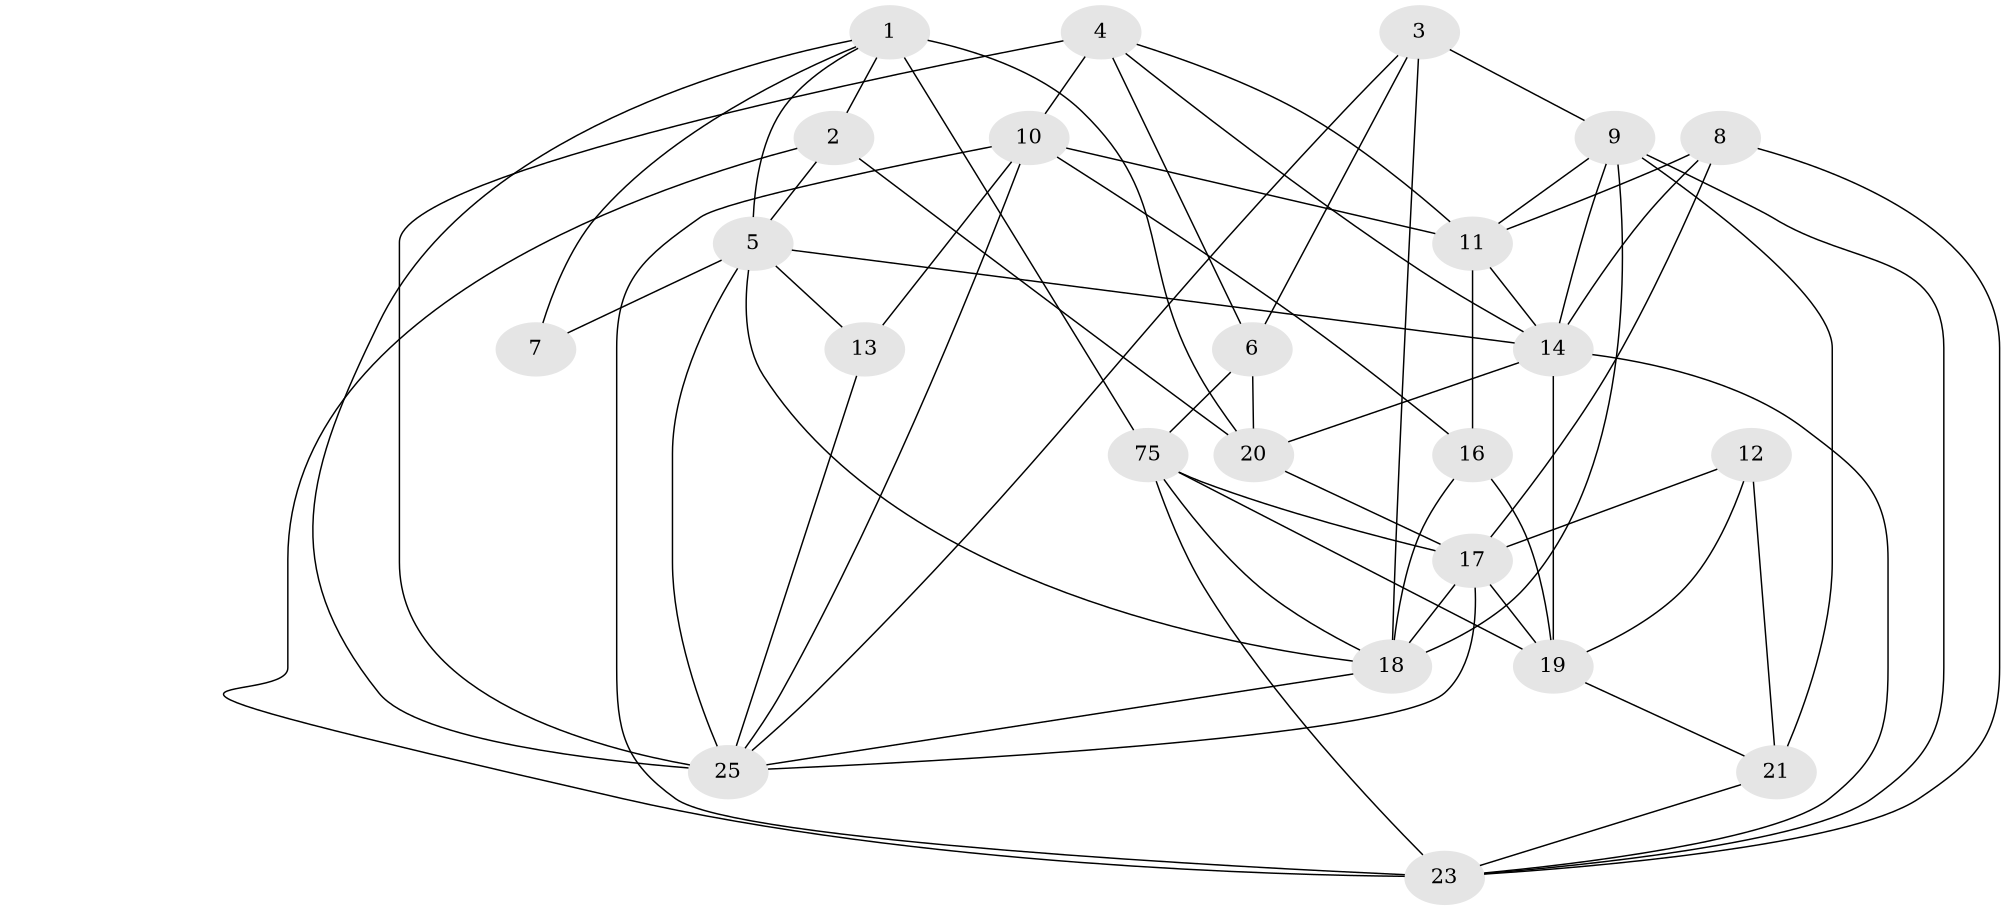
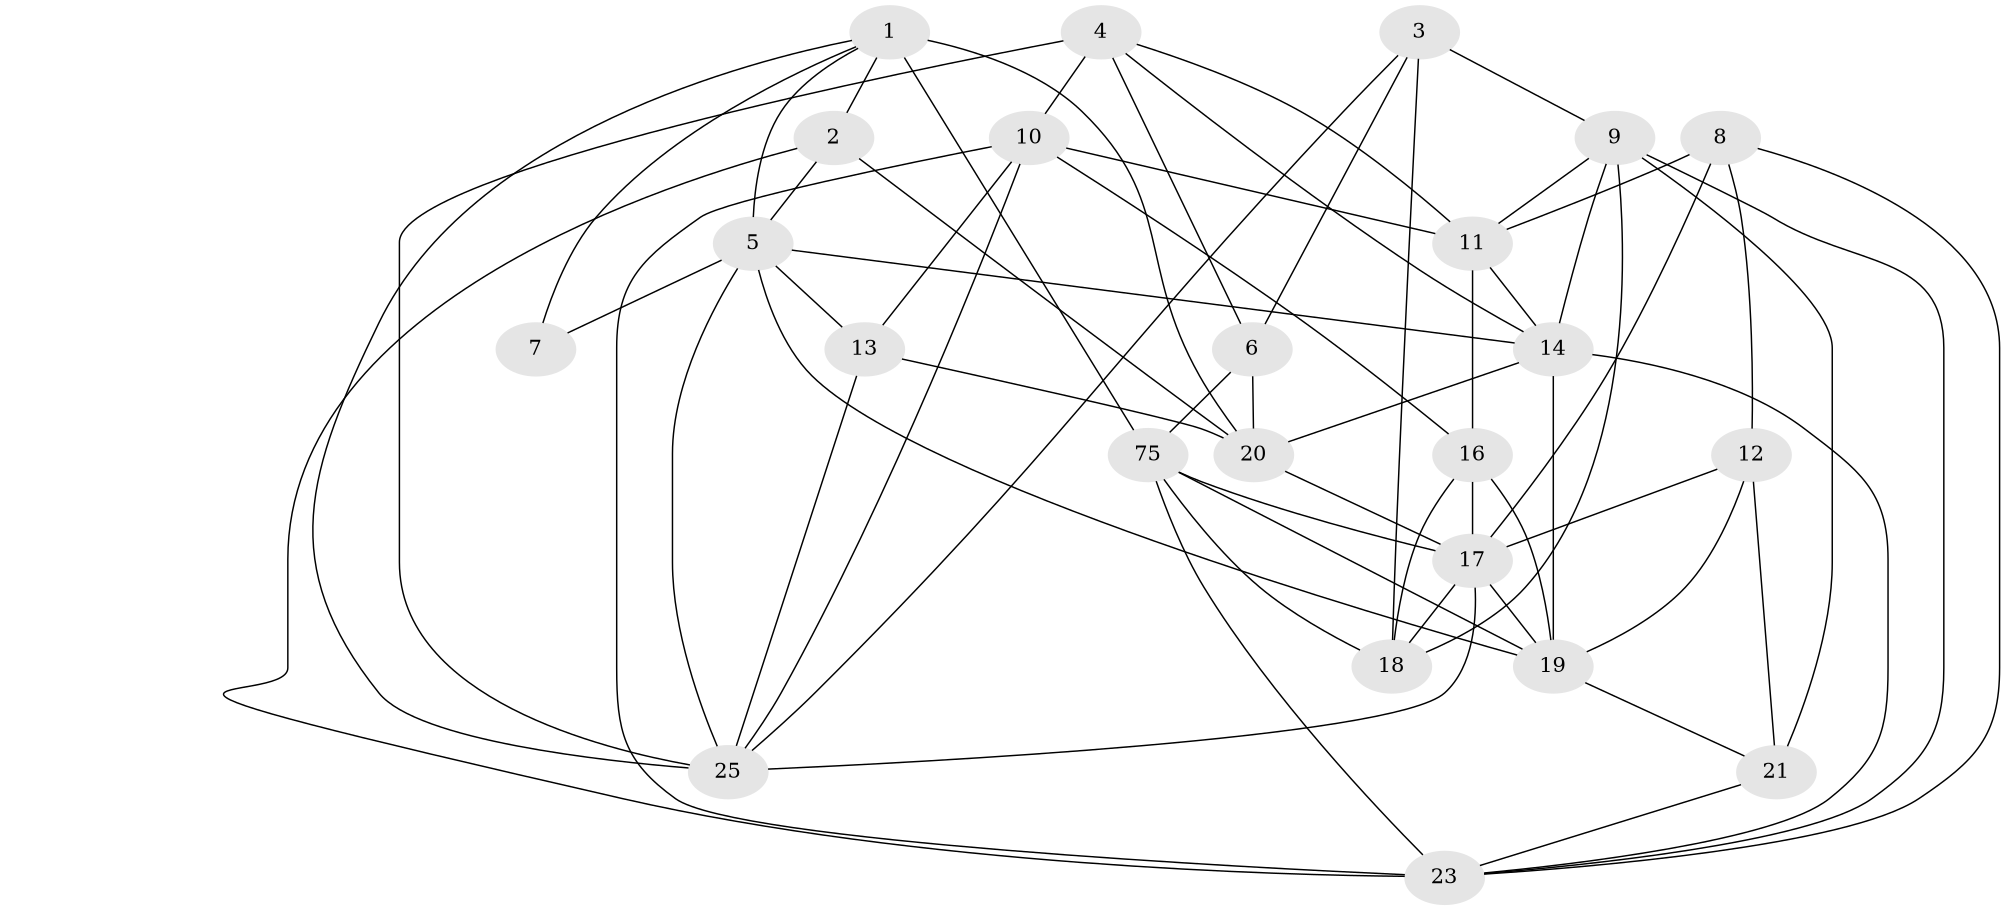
(1631, 234) -> (1749, 296)
none -> (1064, 395)
none -> (1473, 508)
(978, 555) -> (1097, 520)
(1060, 719) -> none
